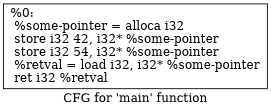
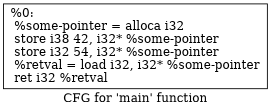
(115, 39) -> (115, 39)
